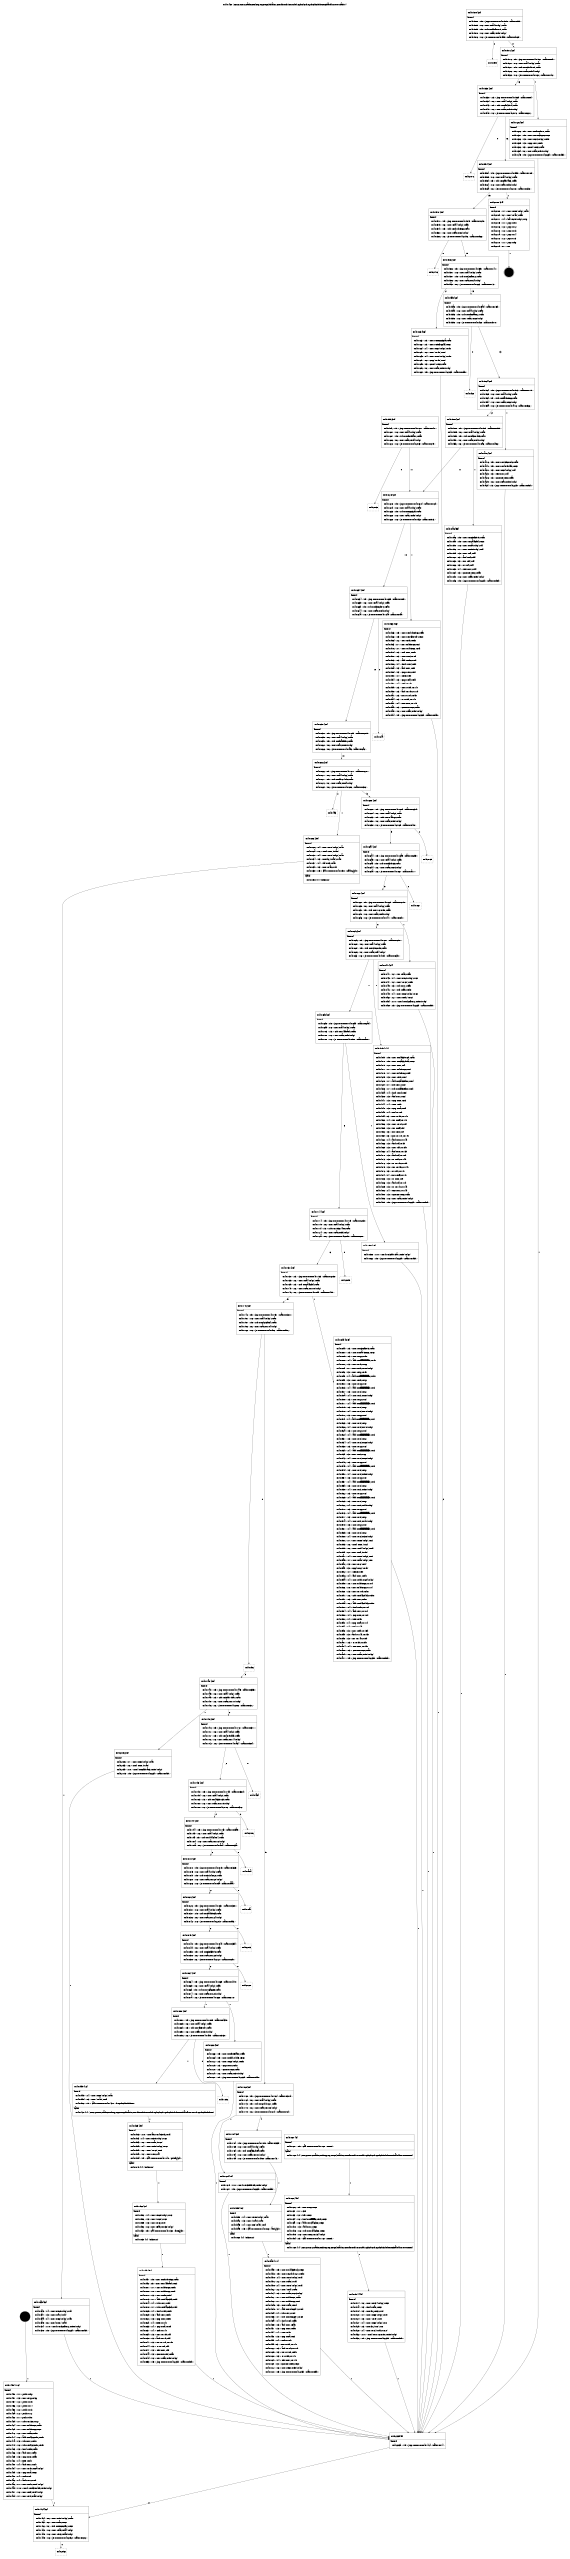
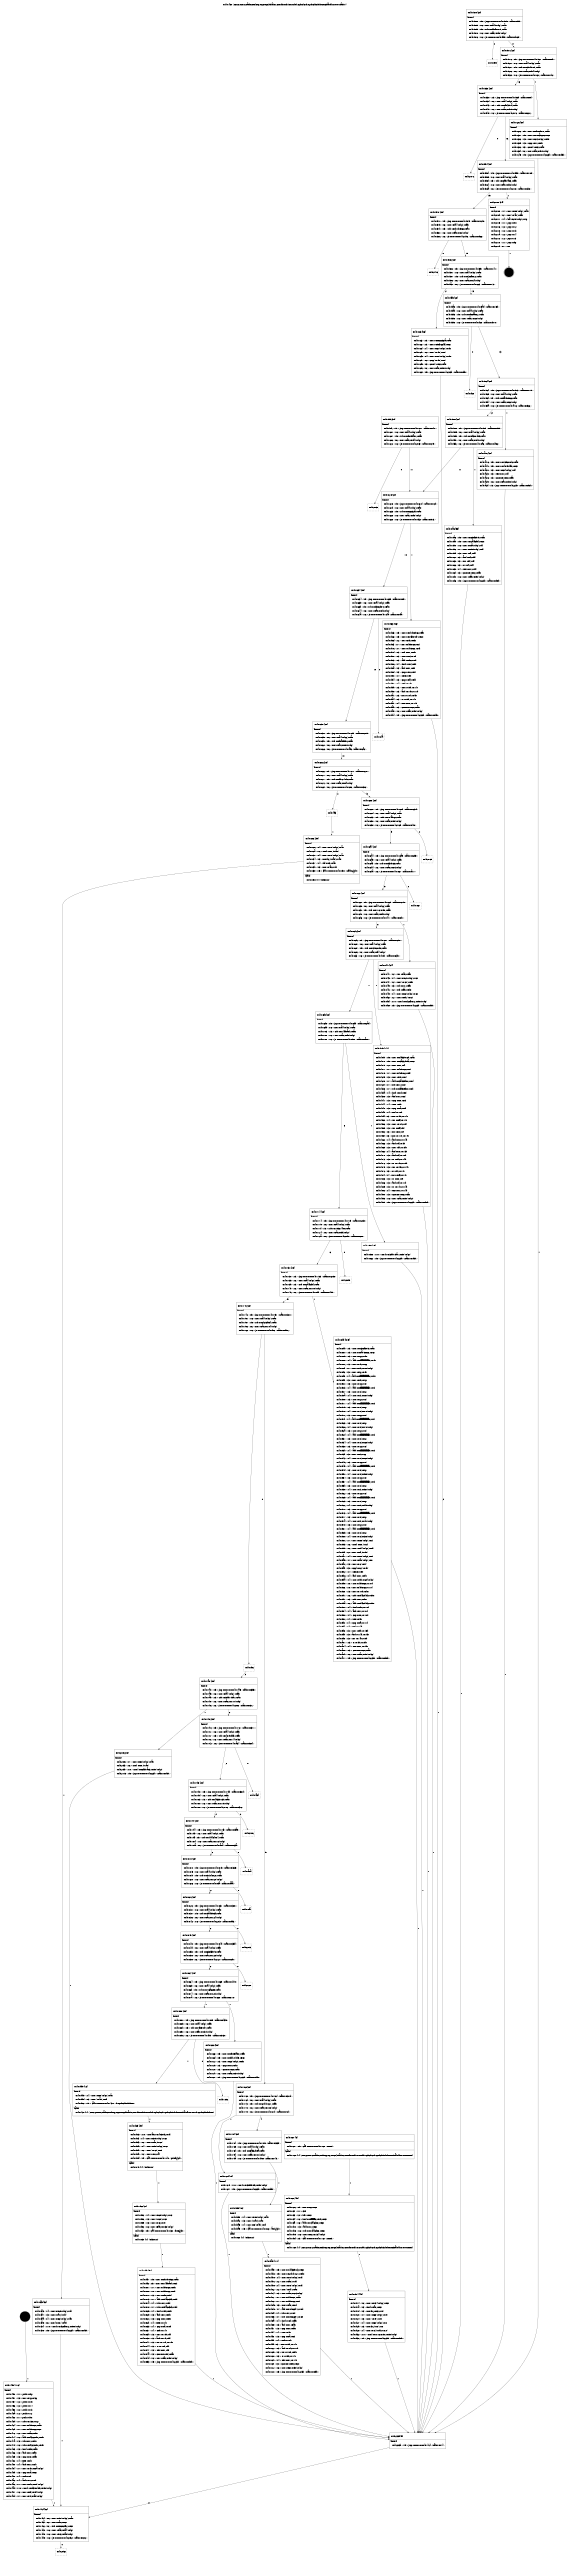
(340, 812) -> (332, 825)
(210, 2417) -> (61, 2420)
